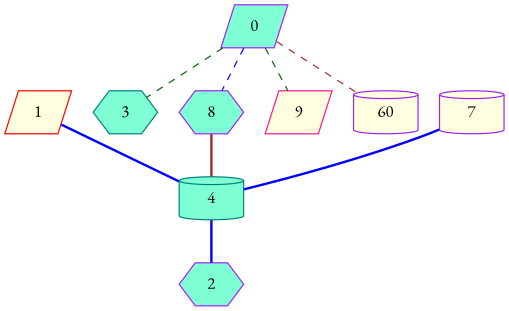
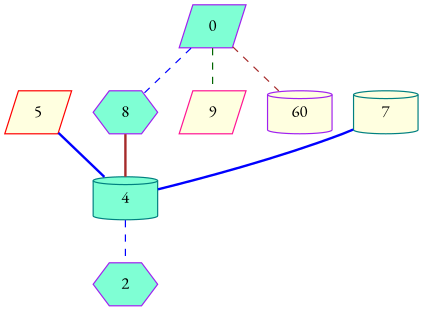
(38, 112) -> (38, 112)
(125, 112) -> none
(472, 112) -> (386, 112)
(211, 241) -> (125, 241)
